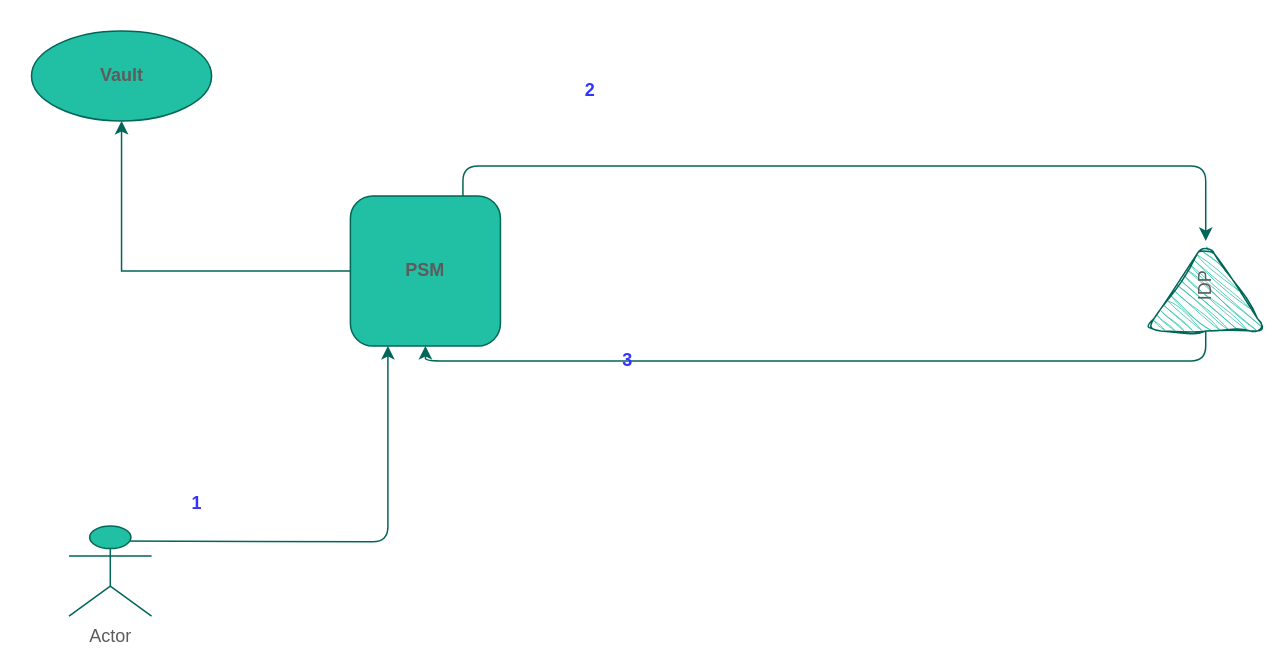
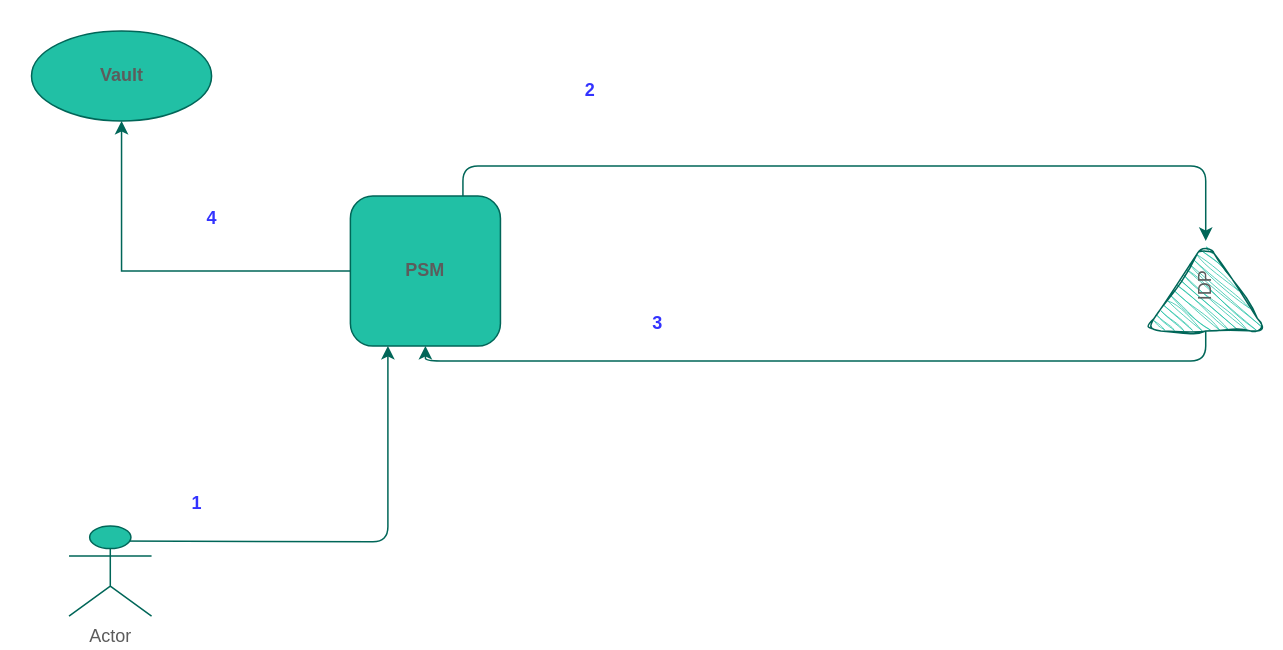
none -> (212, 218)
(628, 361) -> (658, 323)
